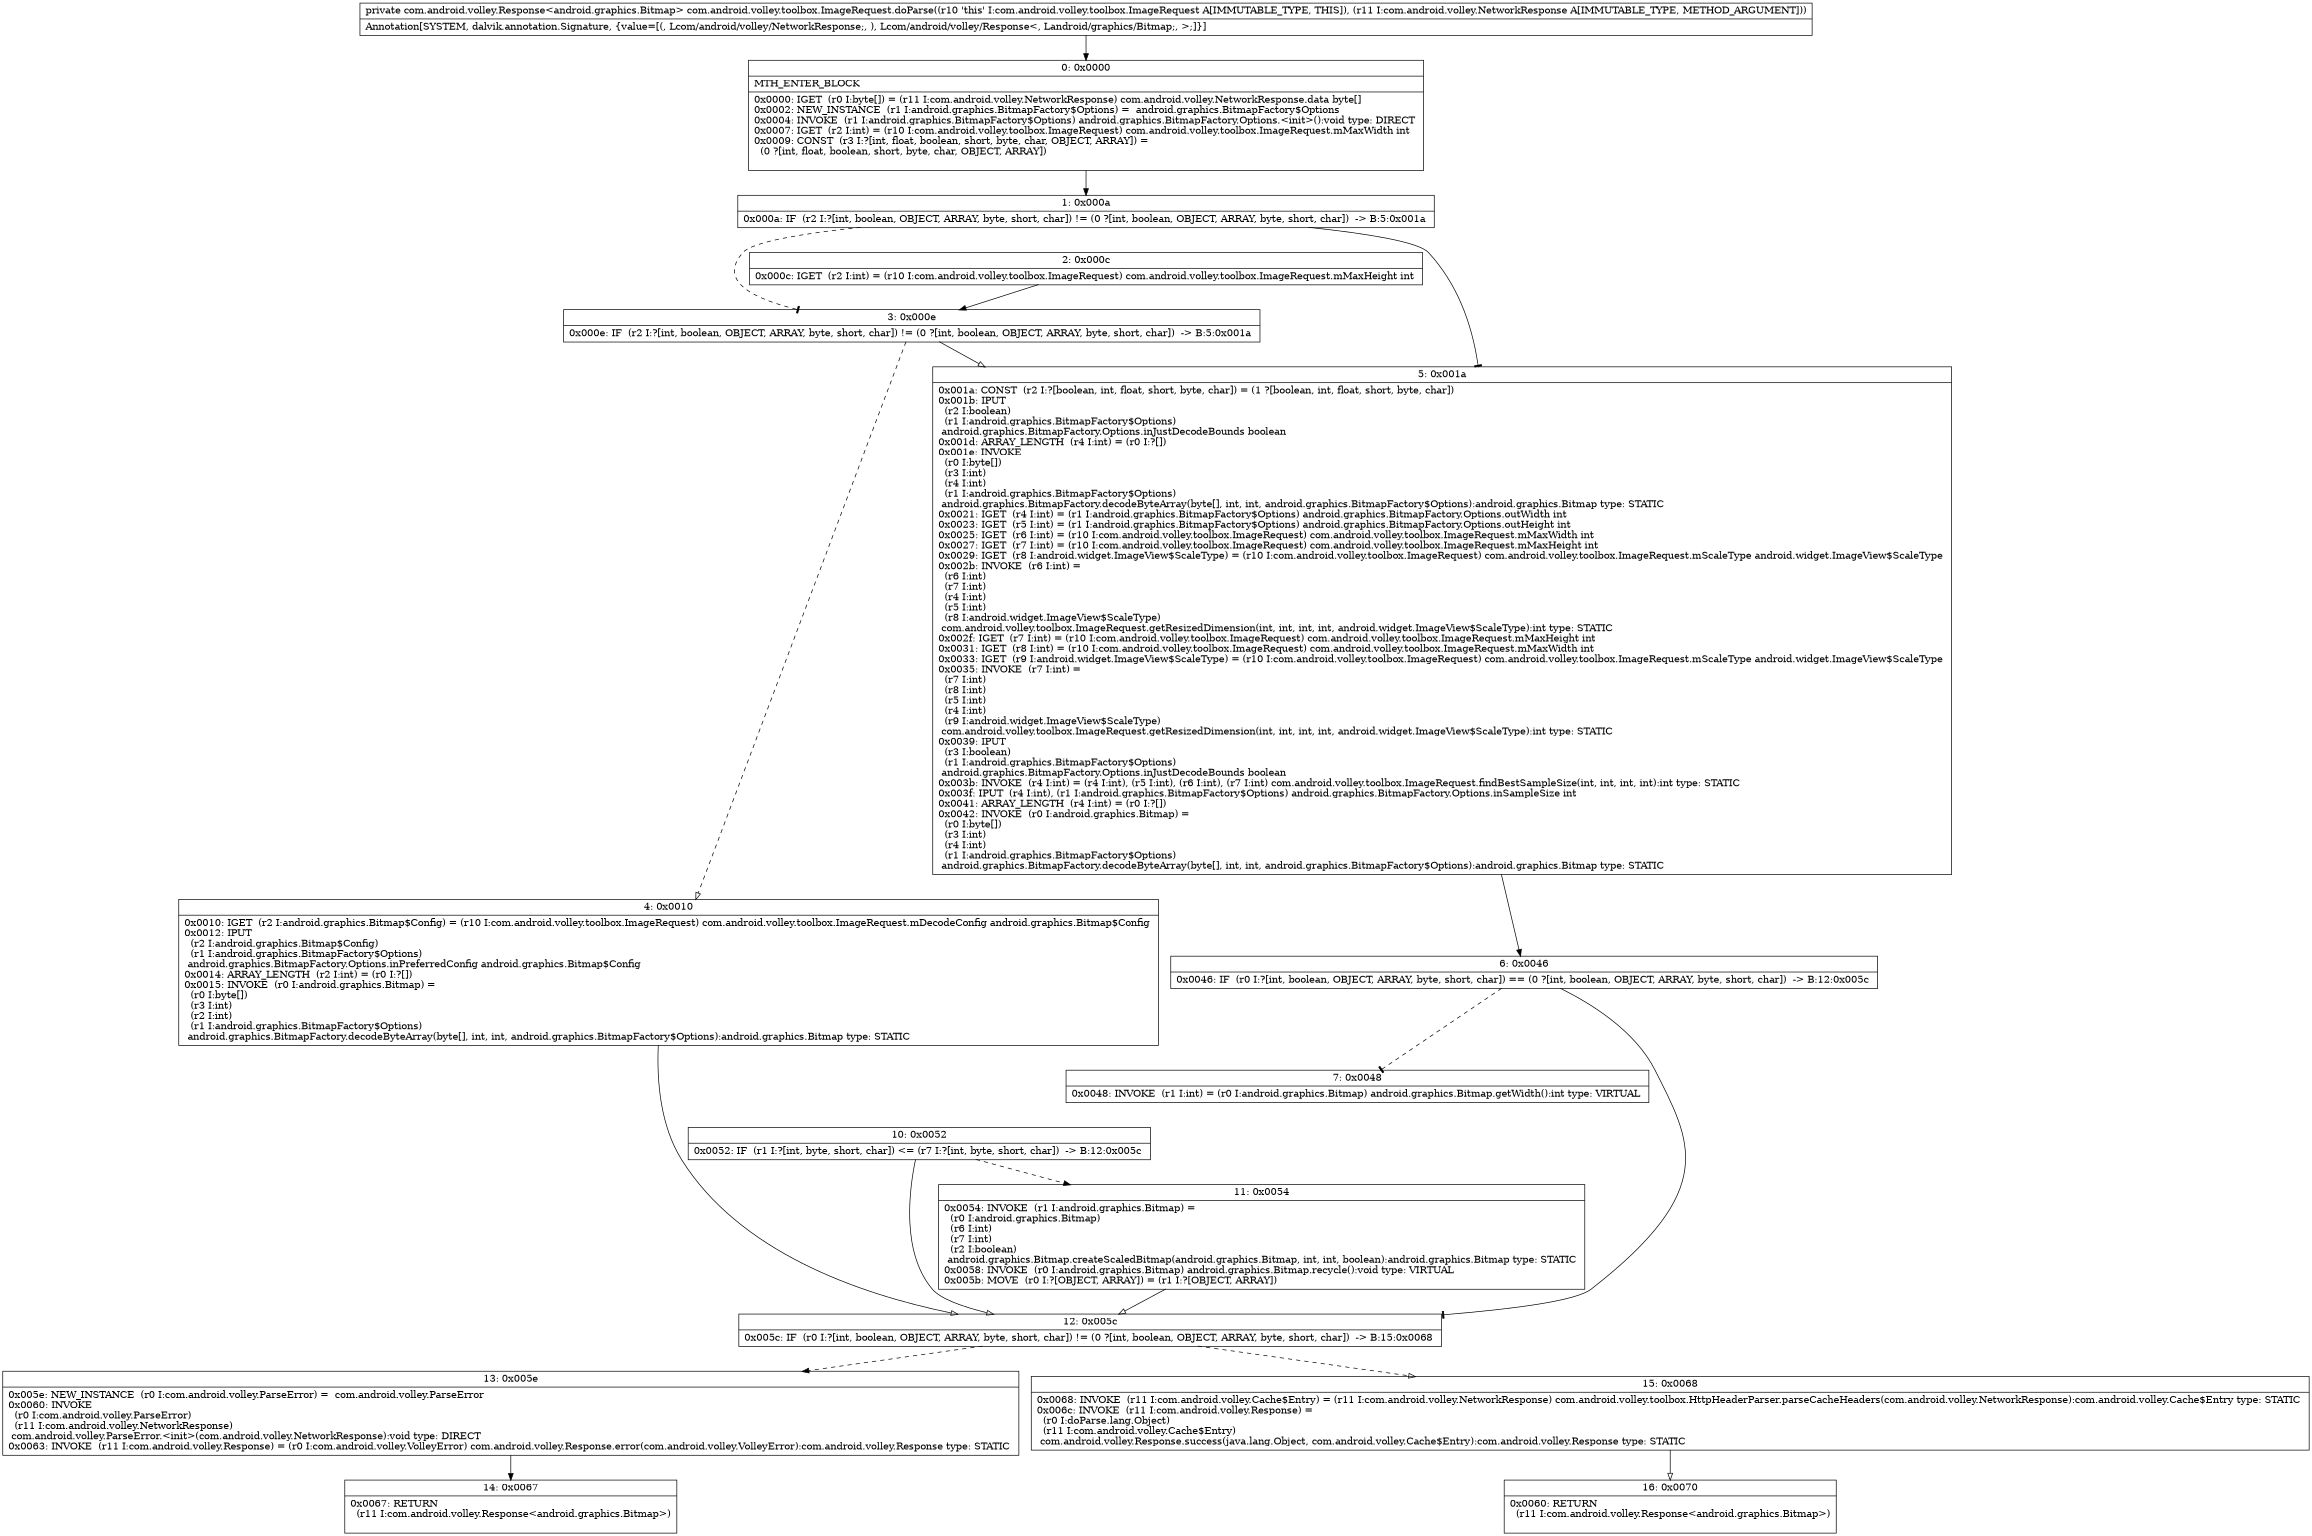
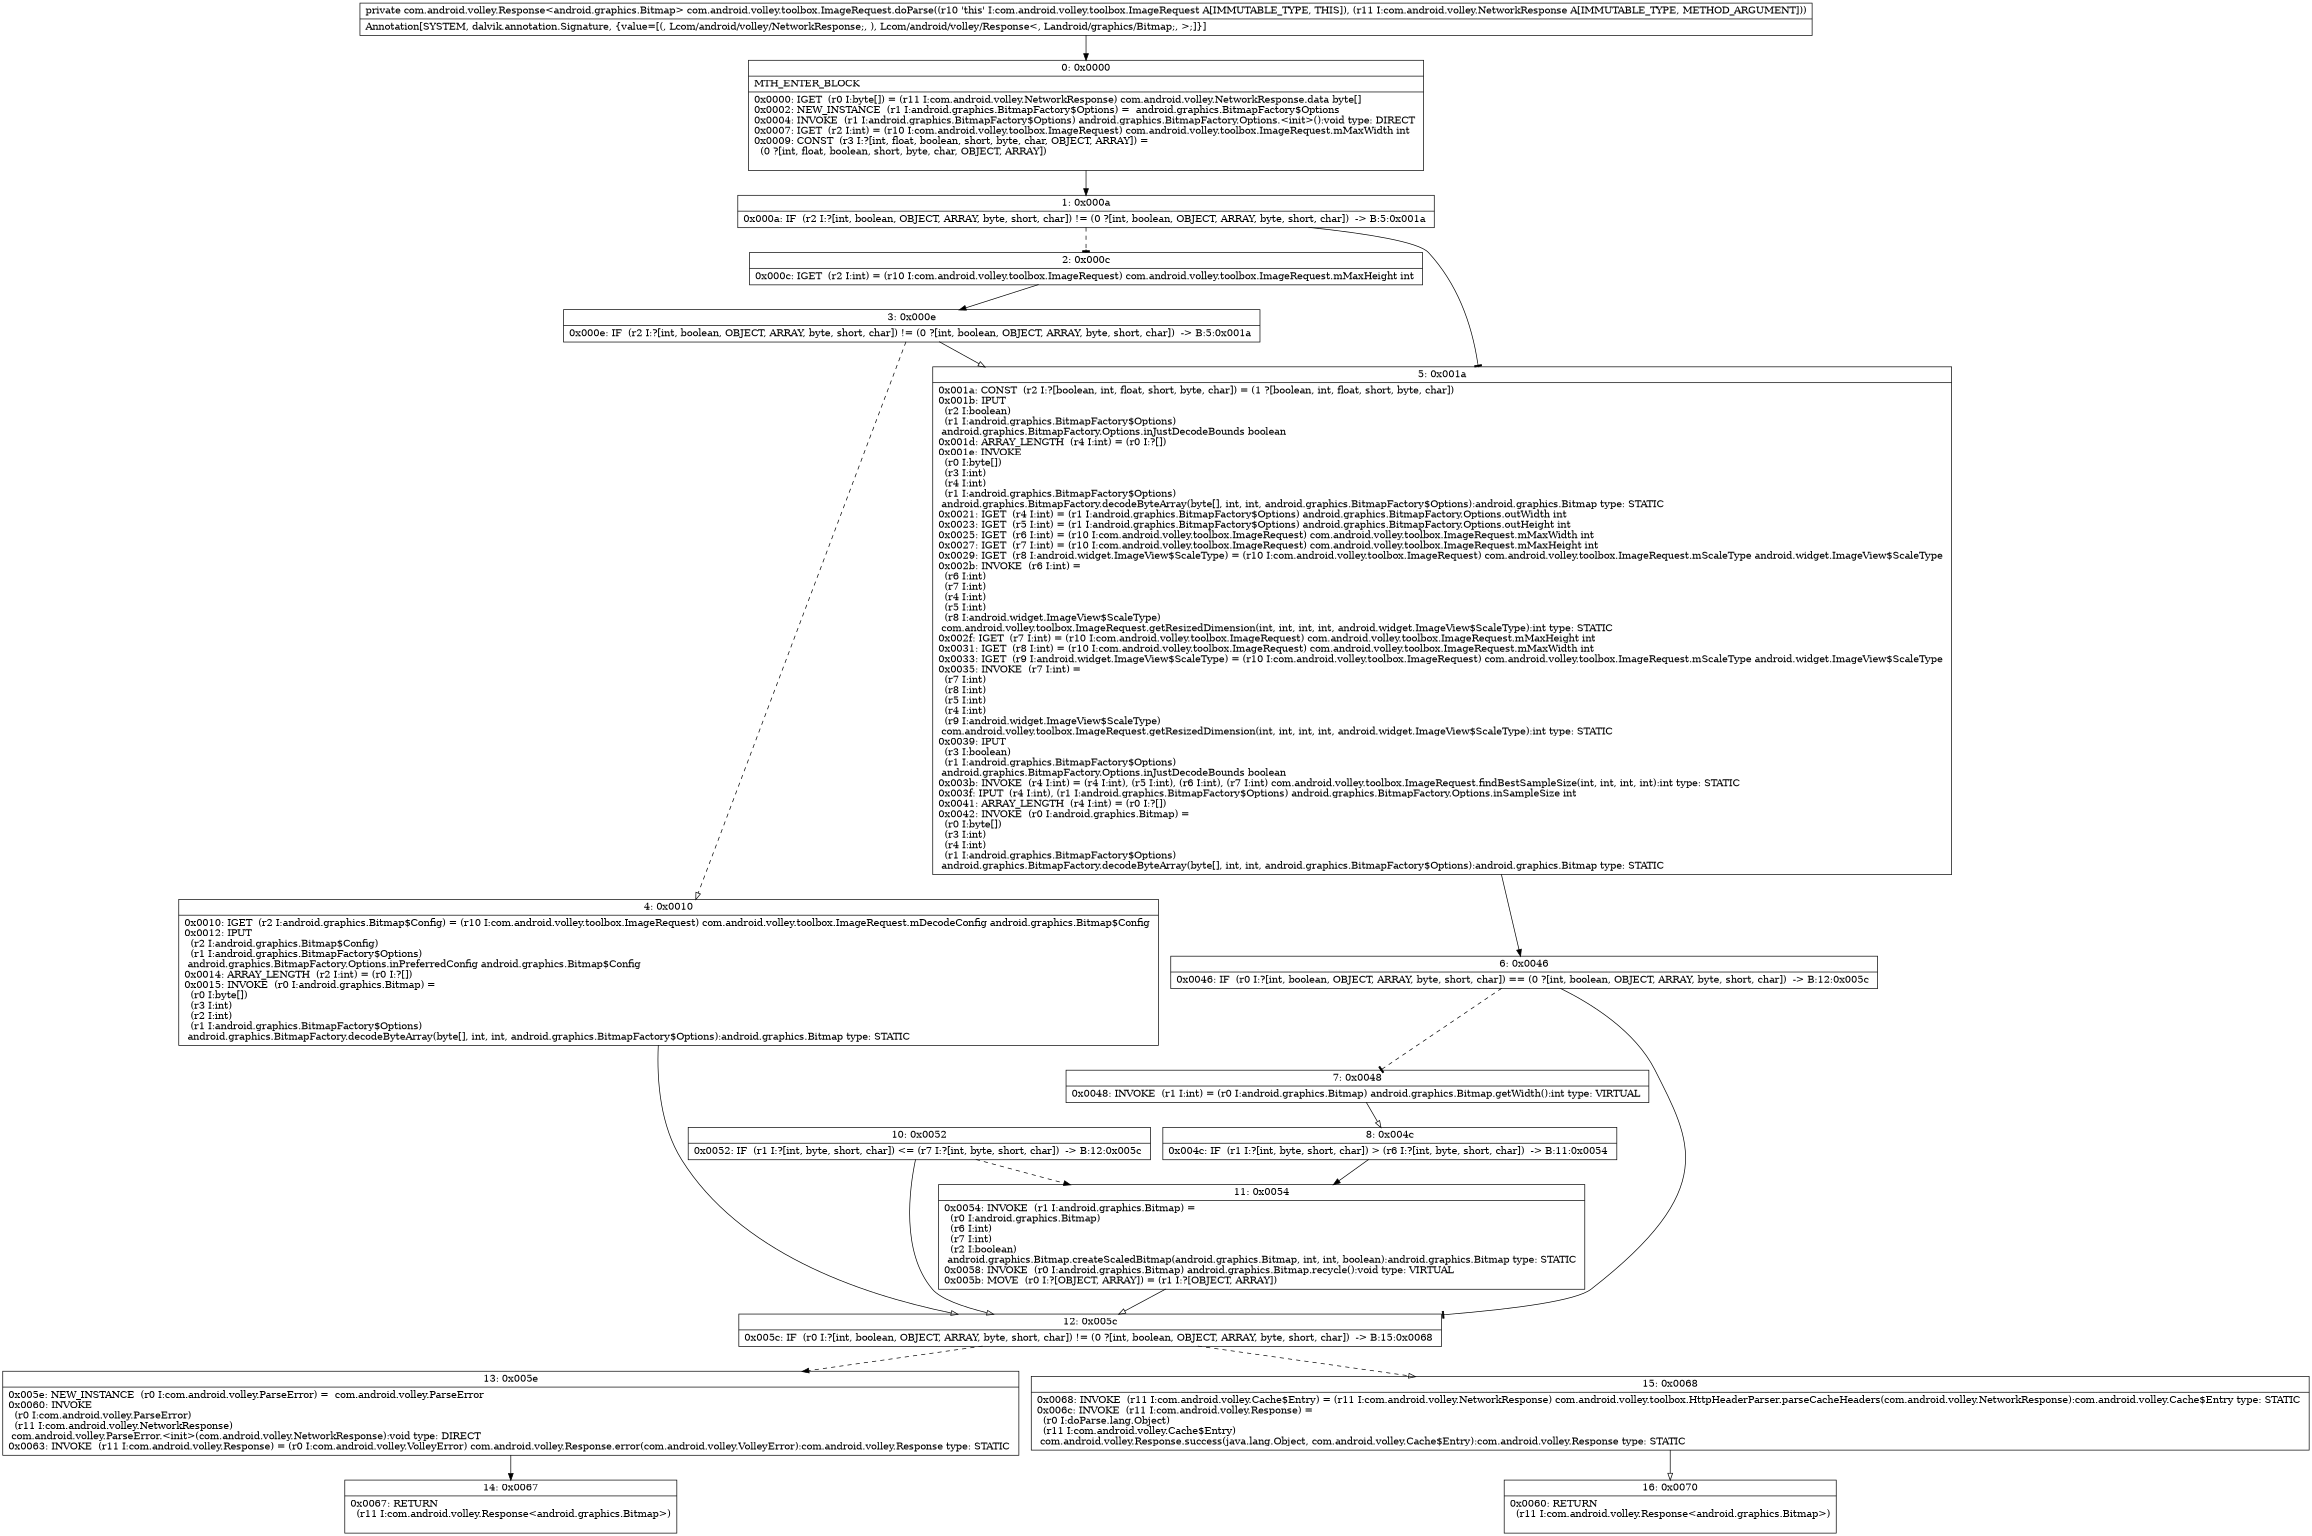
(753, 246) -> (1086, 238)
none -> (1390, 1144)
